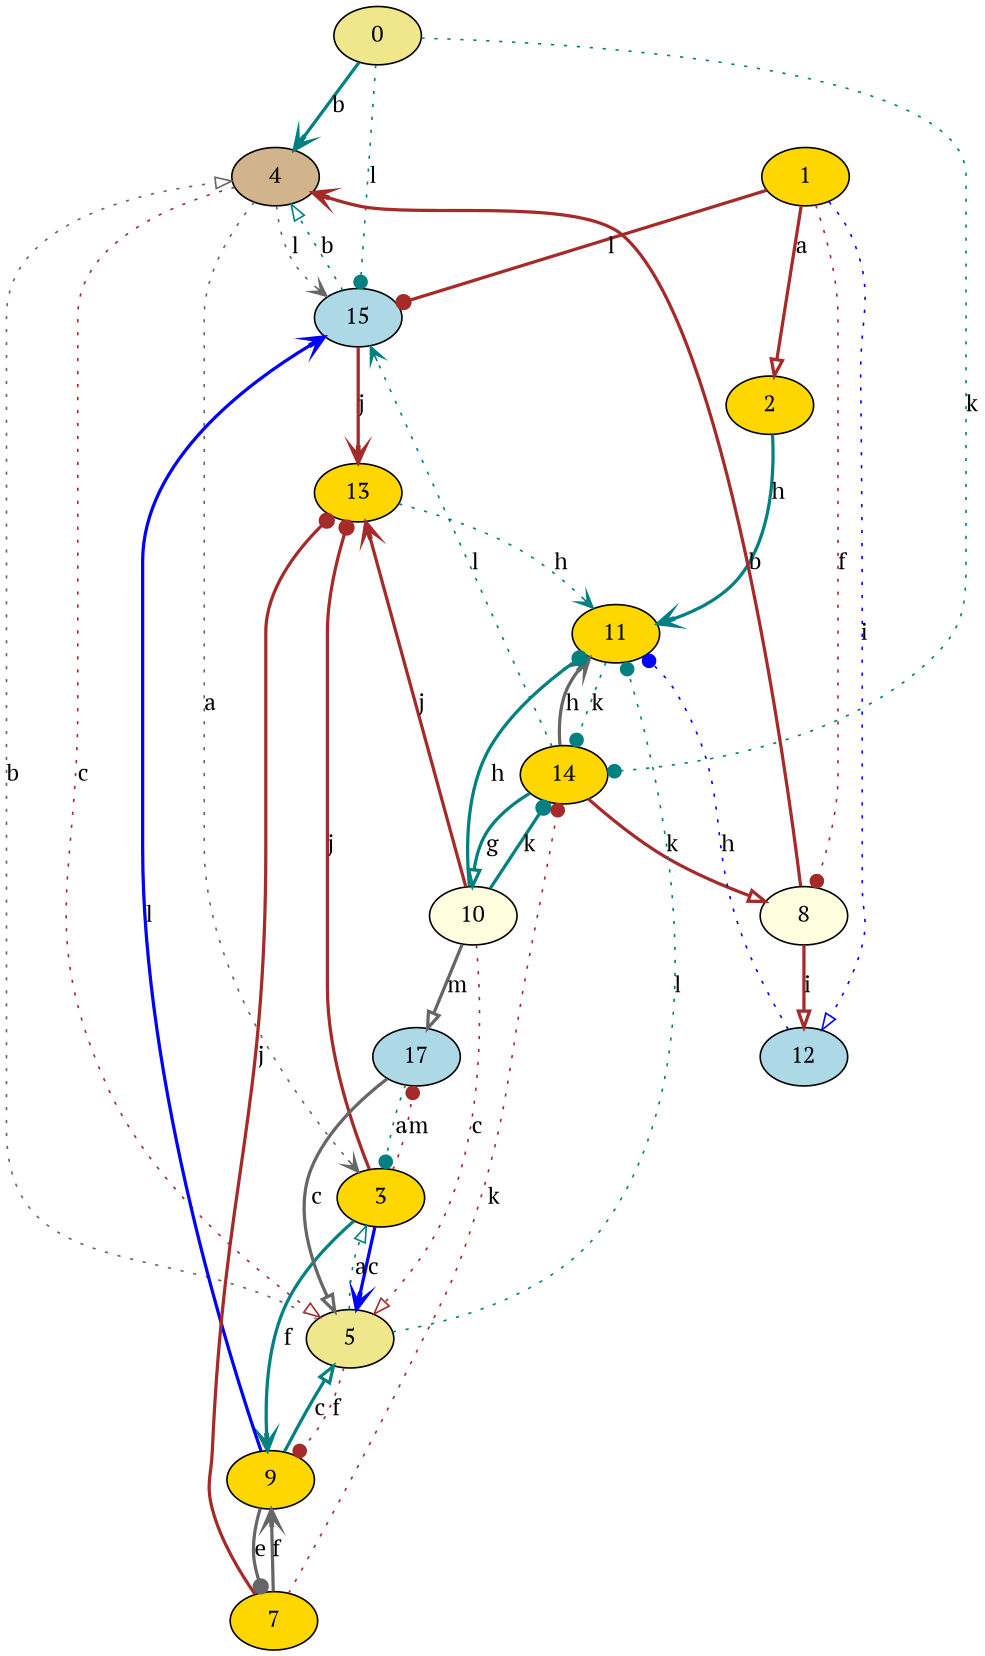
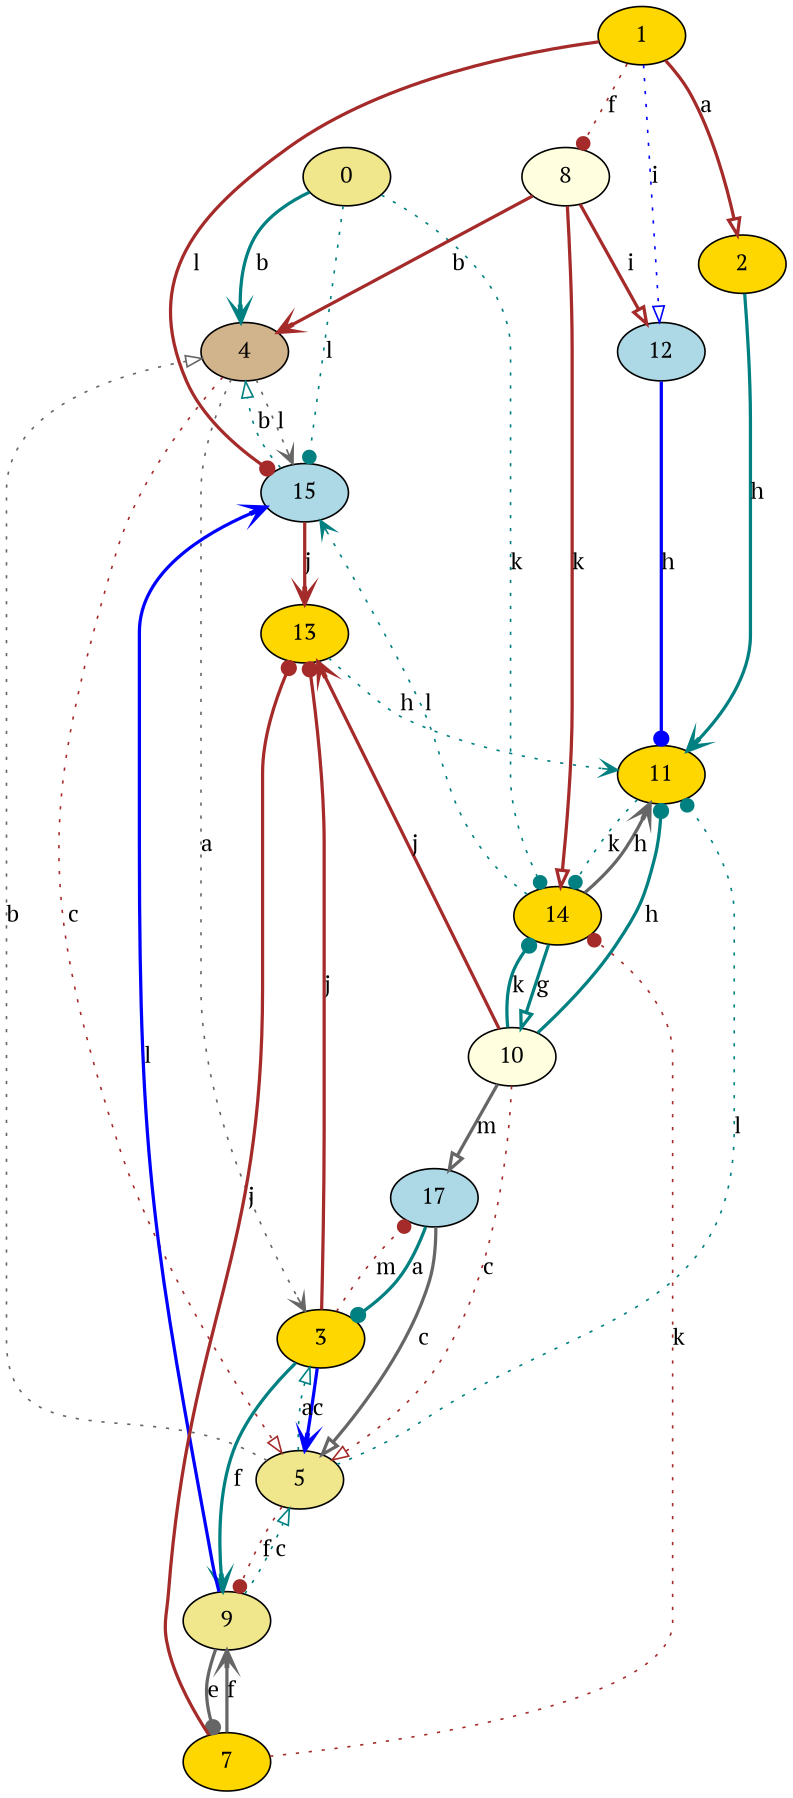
(721, 846) -> (661, 557)
(656, 851) -> (572, 538)
(394, 1120) -> (402, 1274)
(304, 1415) -> (266, 1560)
(271, 1480) -> (227, 1621)
